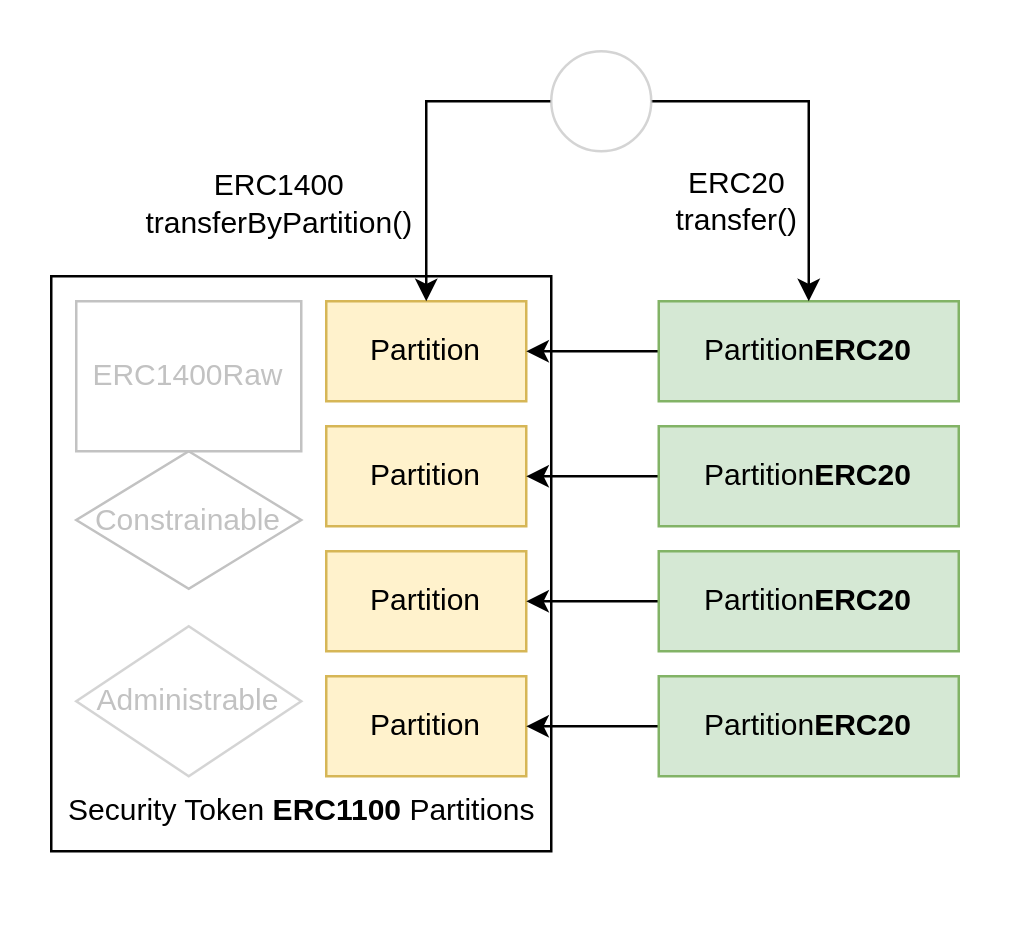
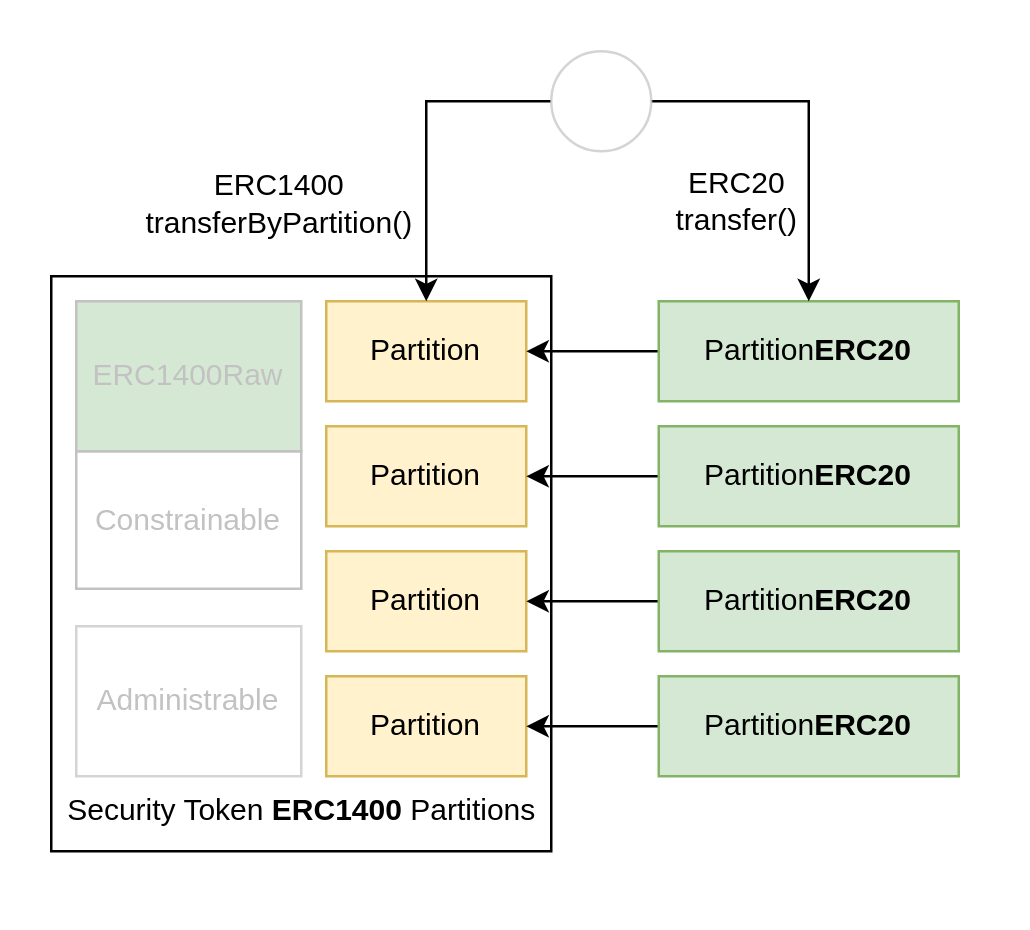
(189, 376) -> (189, 376)
(189, 520) -> (189, 520)
(189, 701) -> (189, 701)
(303, 811) -> (303, 811)
